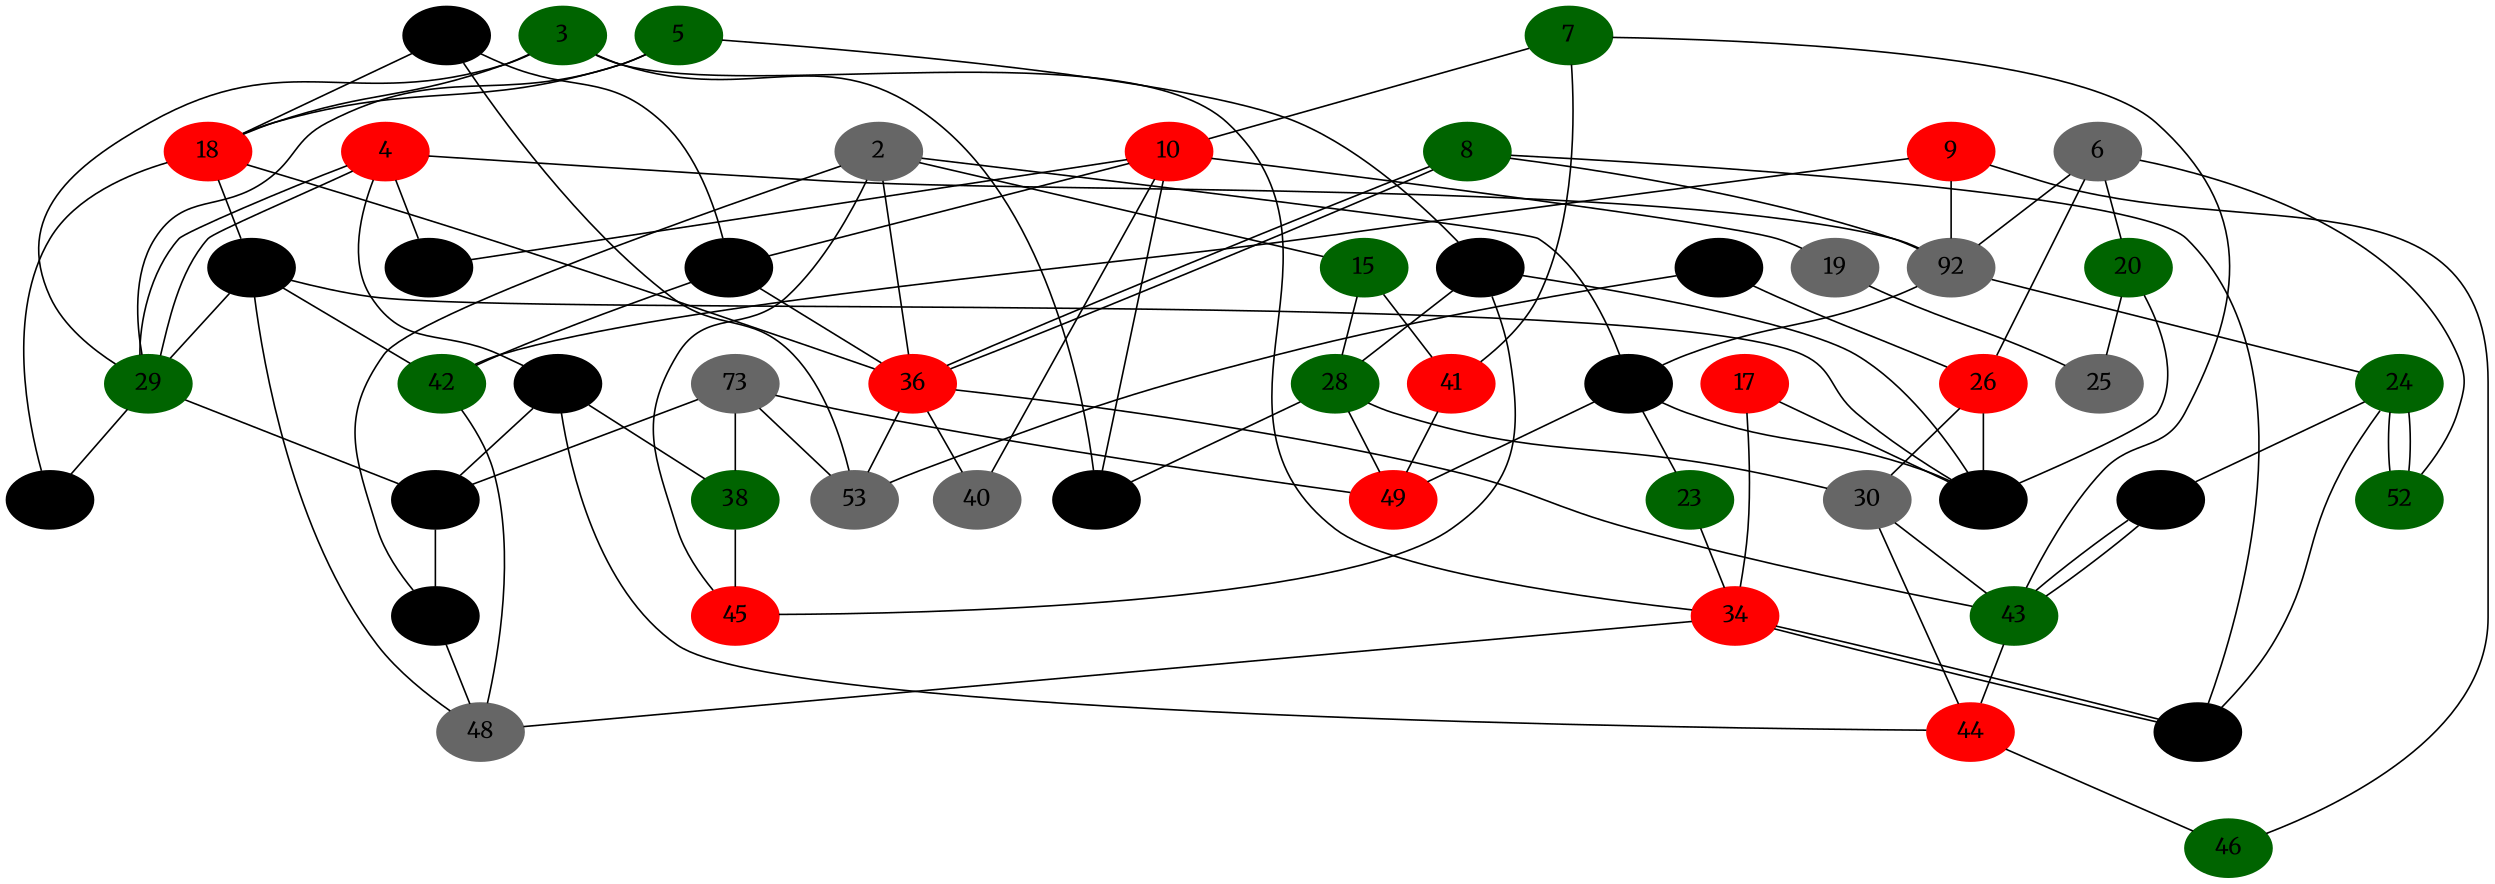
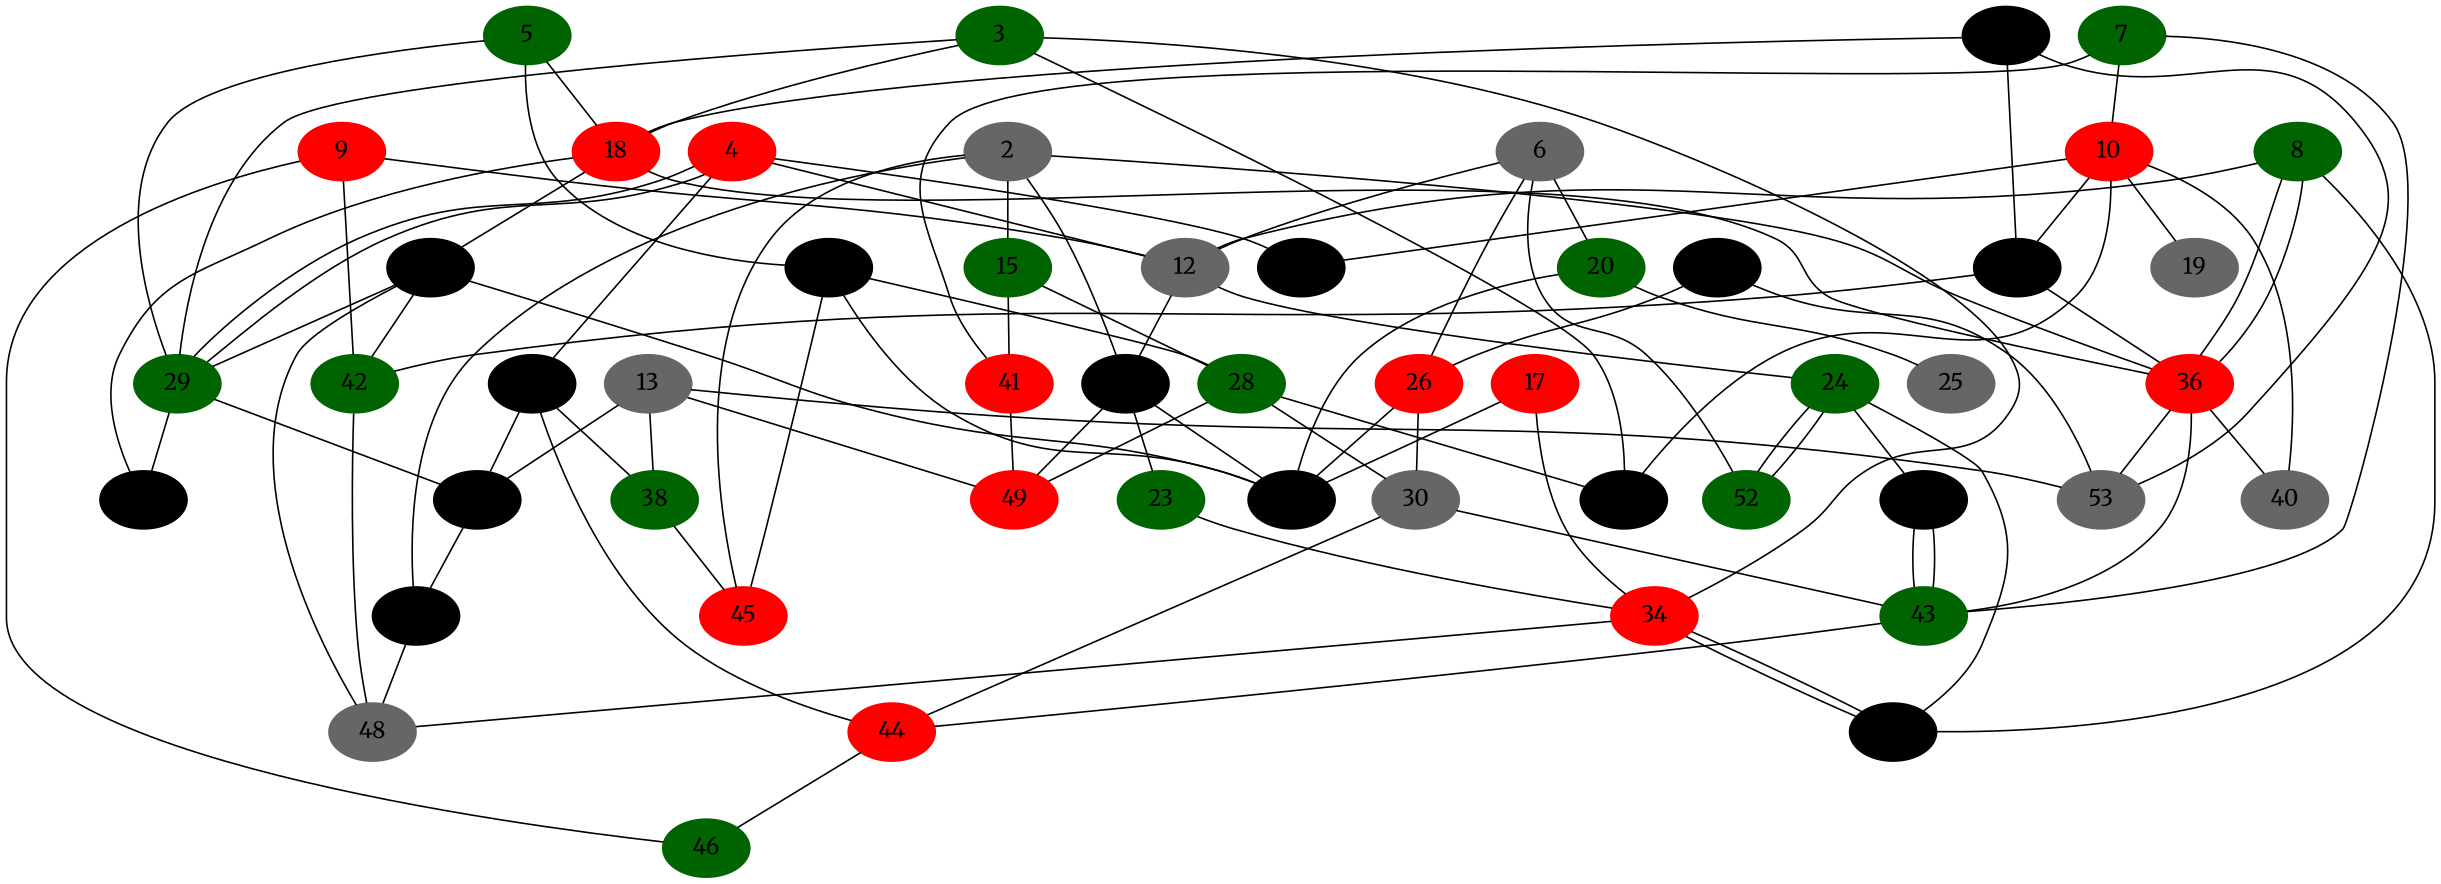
(1951, 268) -> (1185, 268)
(1967, 326) -> none
(735, 384) -> (648, 384)
